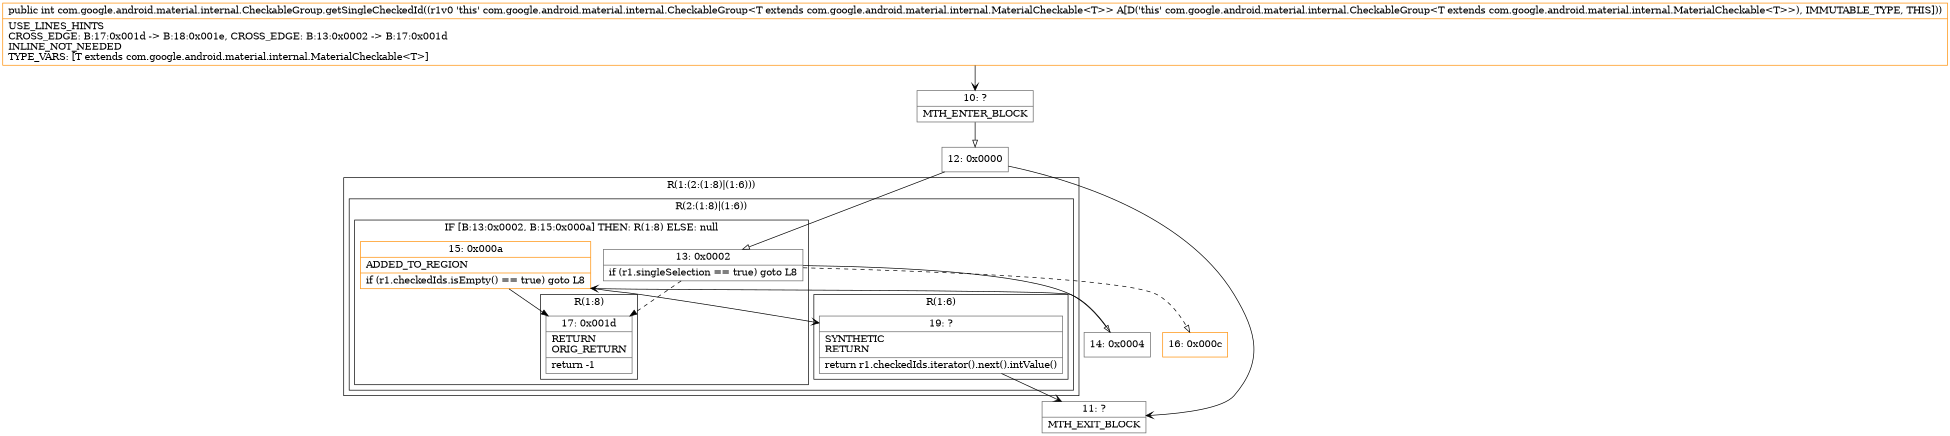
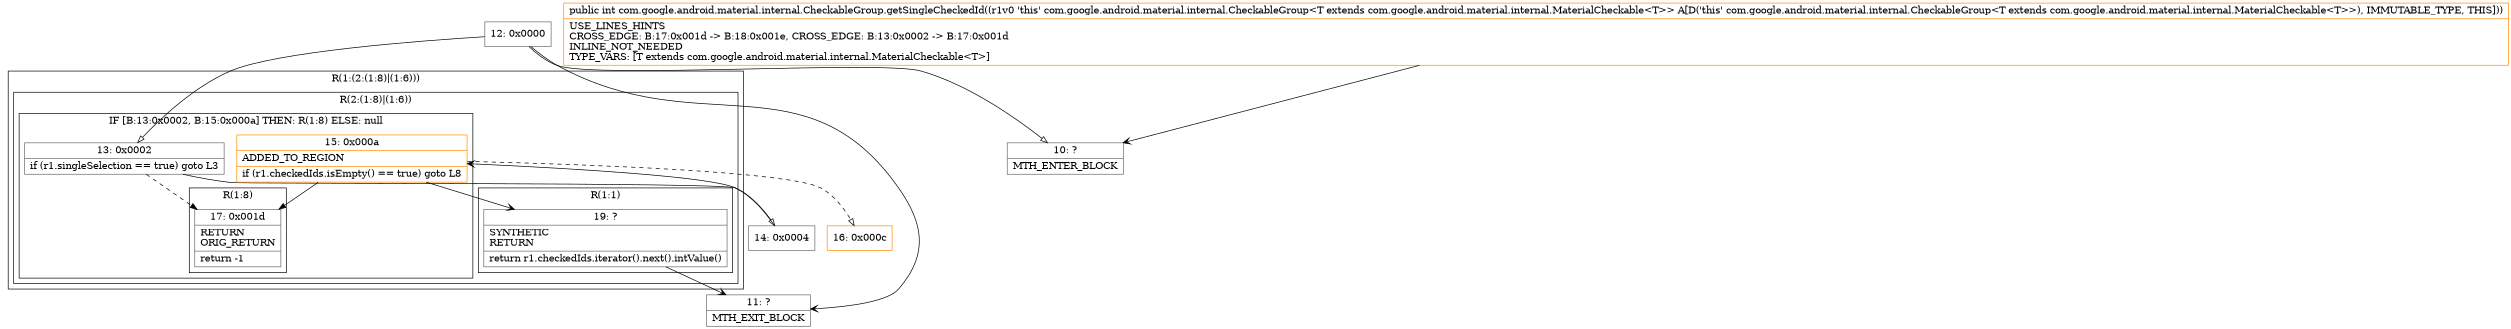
(975, 131) -> (792, 68)
(703, 273) -> (124, 166)
(1032, 278) -> (667, 169)
(941, 302) -> (605, 196)
